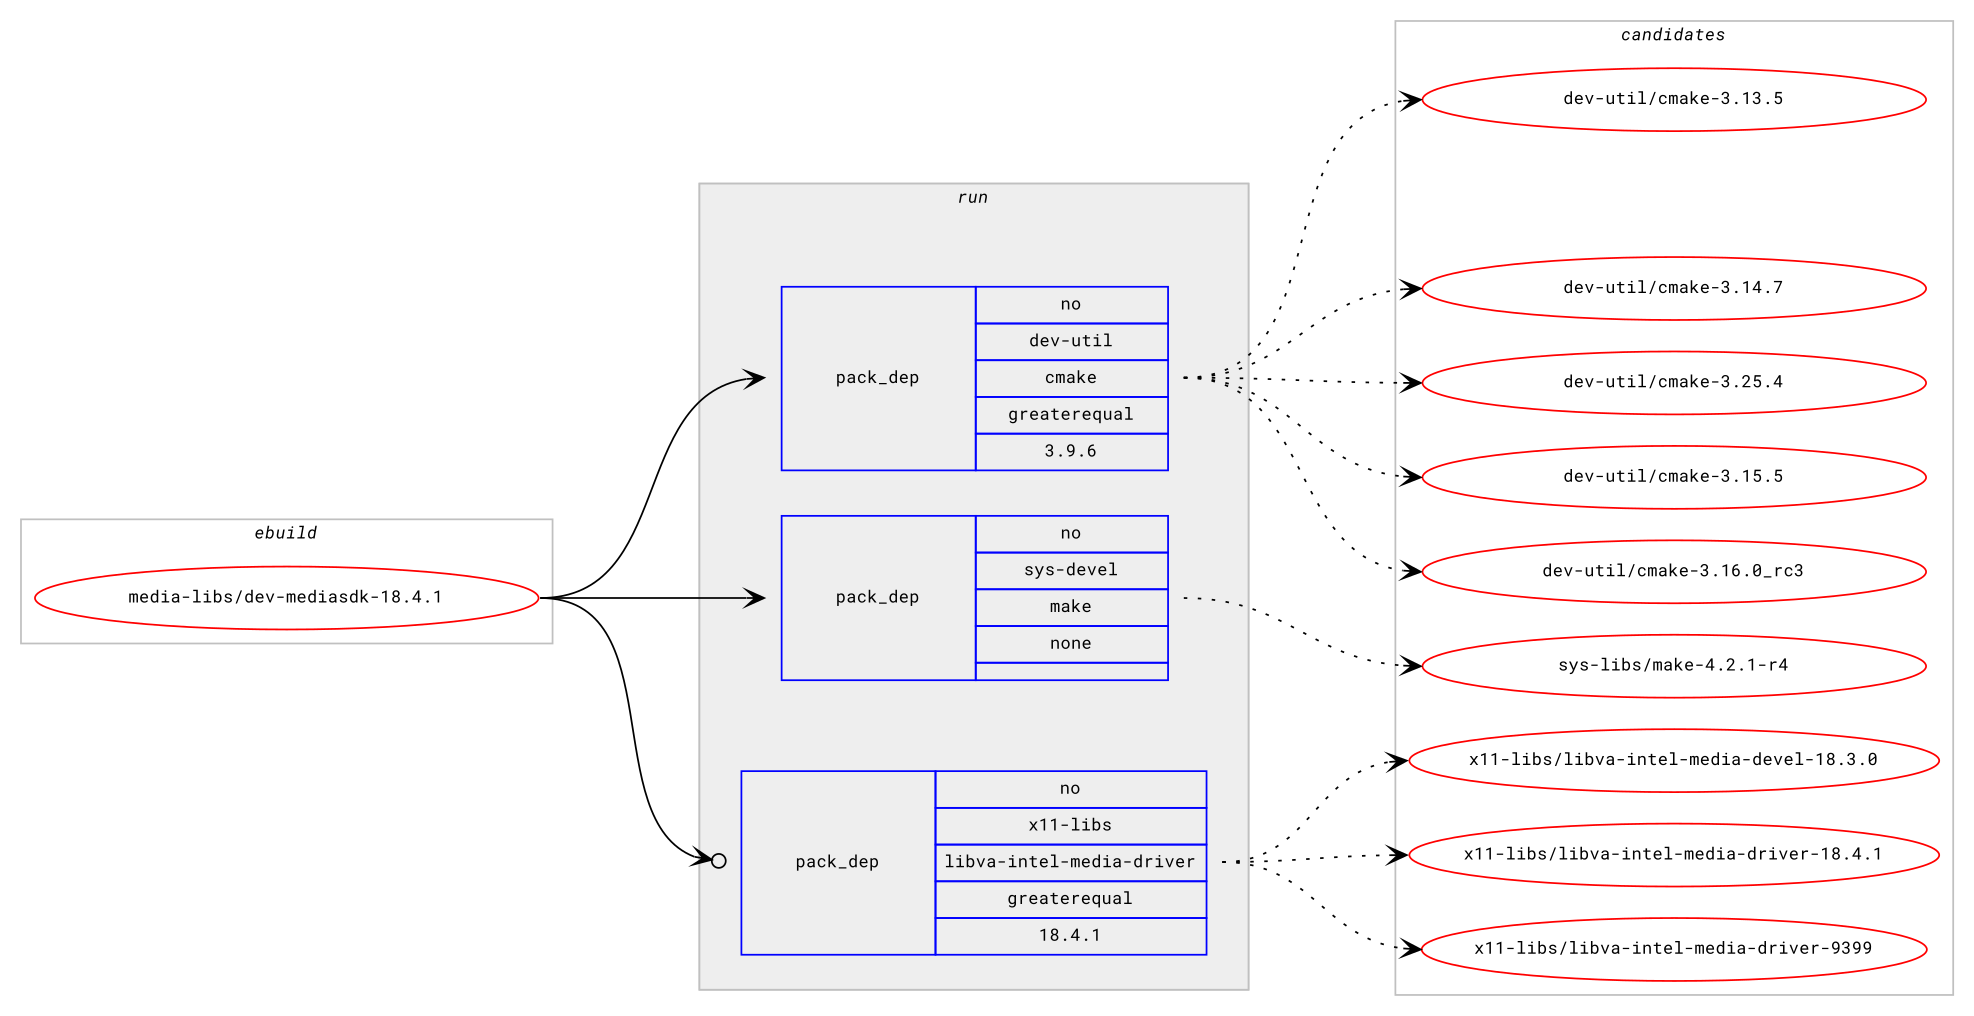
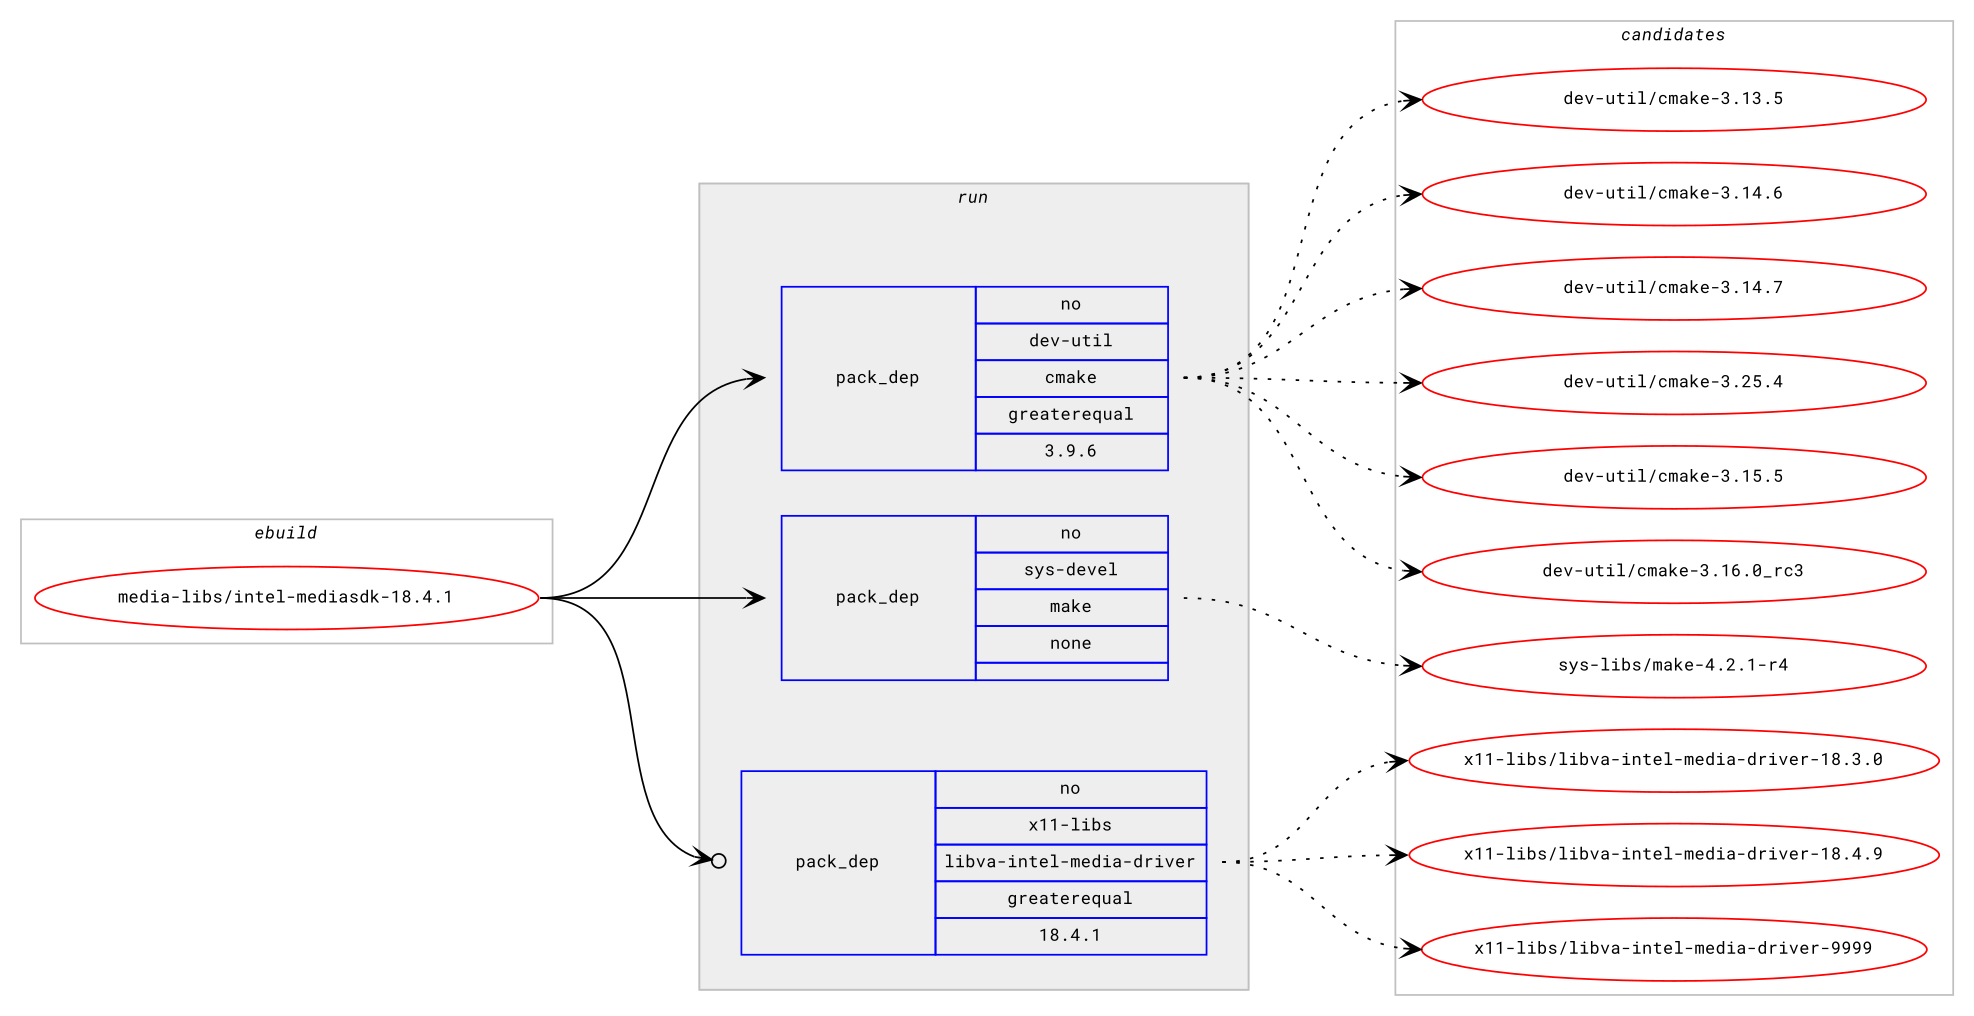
none -> (1674, 194)
(287, 598) -> (287, 598)
(1674, 761) -> (1674, 761)
(1674, 855) -> (1674, 855)
(1674, 949) -> (1674, 949)
